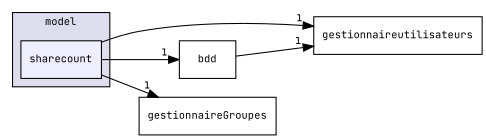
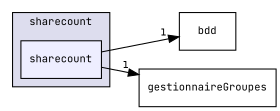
(61, 22) -> (61, 22)
(398, 36) -> none
